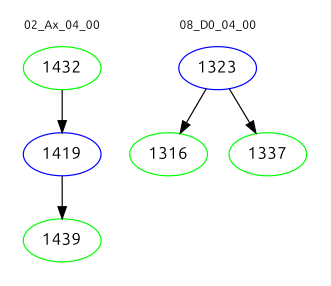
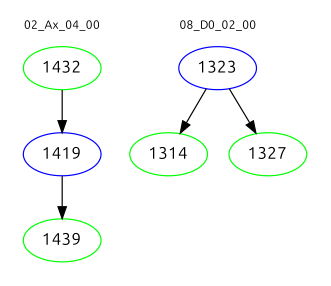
(218, 26) -> (218, 26)
(169, 154) -> (169, 154)
(268, 154) -> (268, 154)
